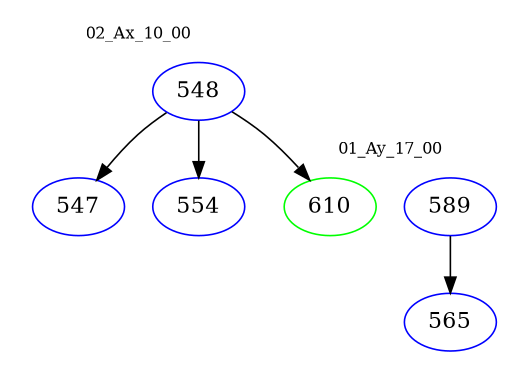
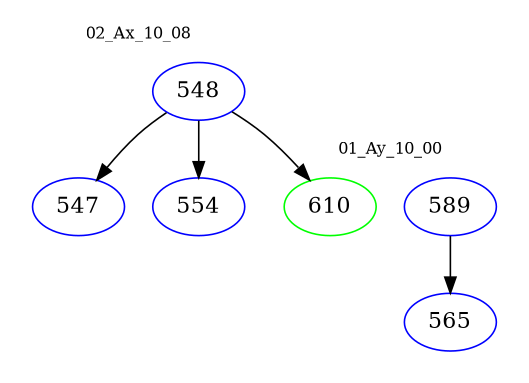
(139, 34) -> (139, 34)
(390, 150) -> (390, 150)
